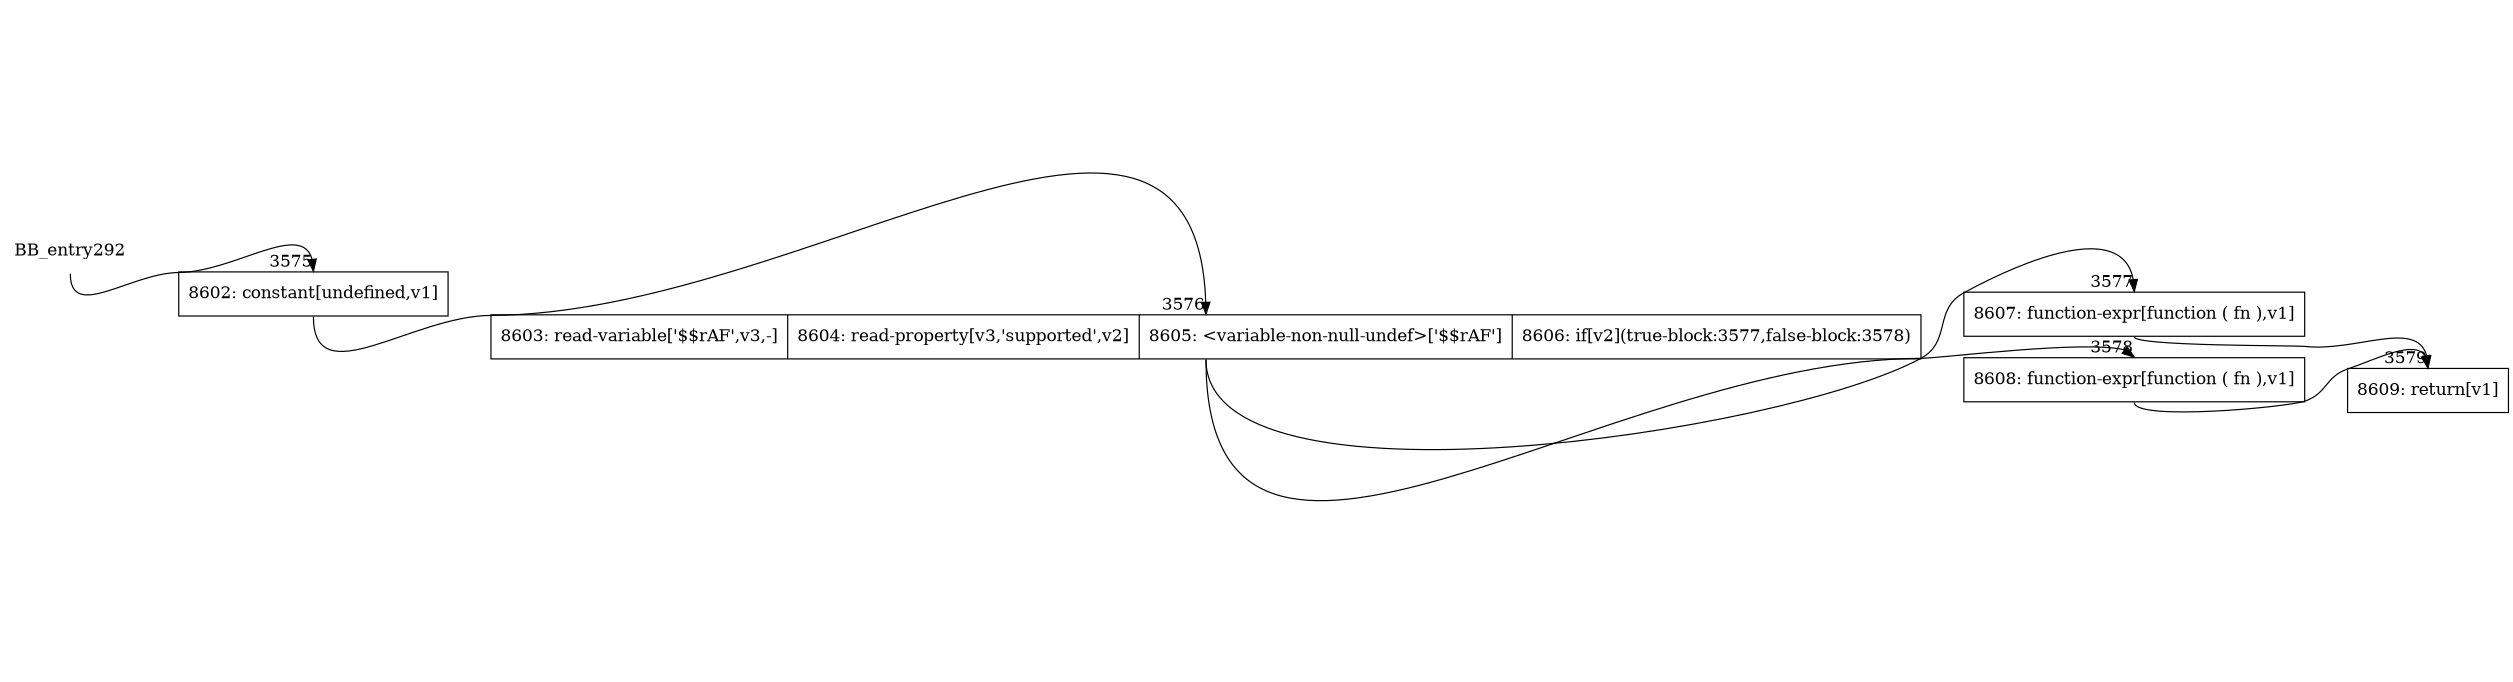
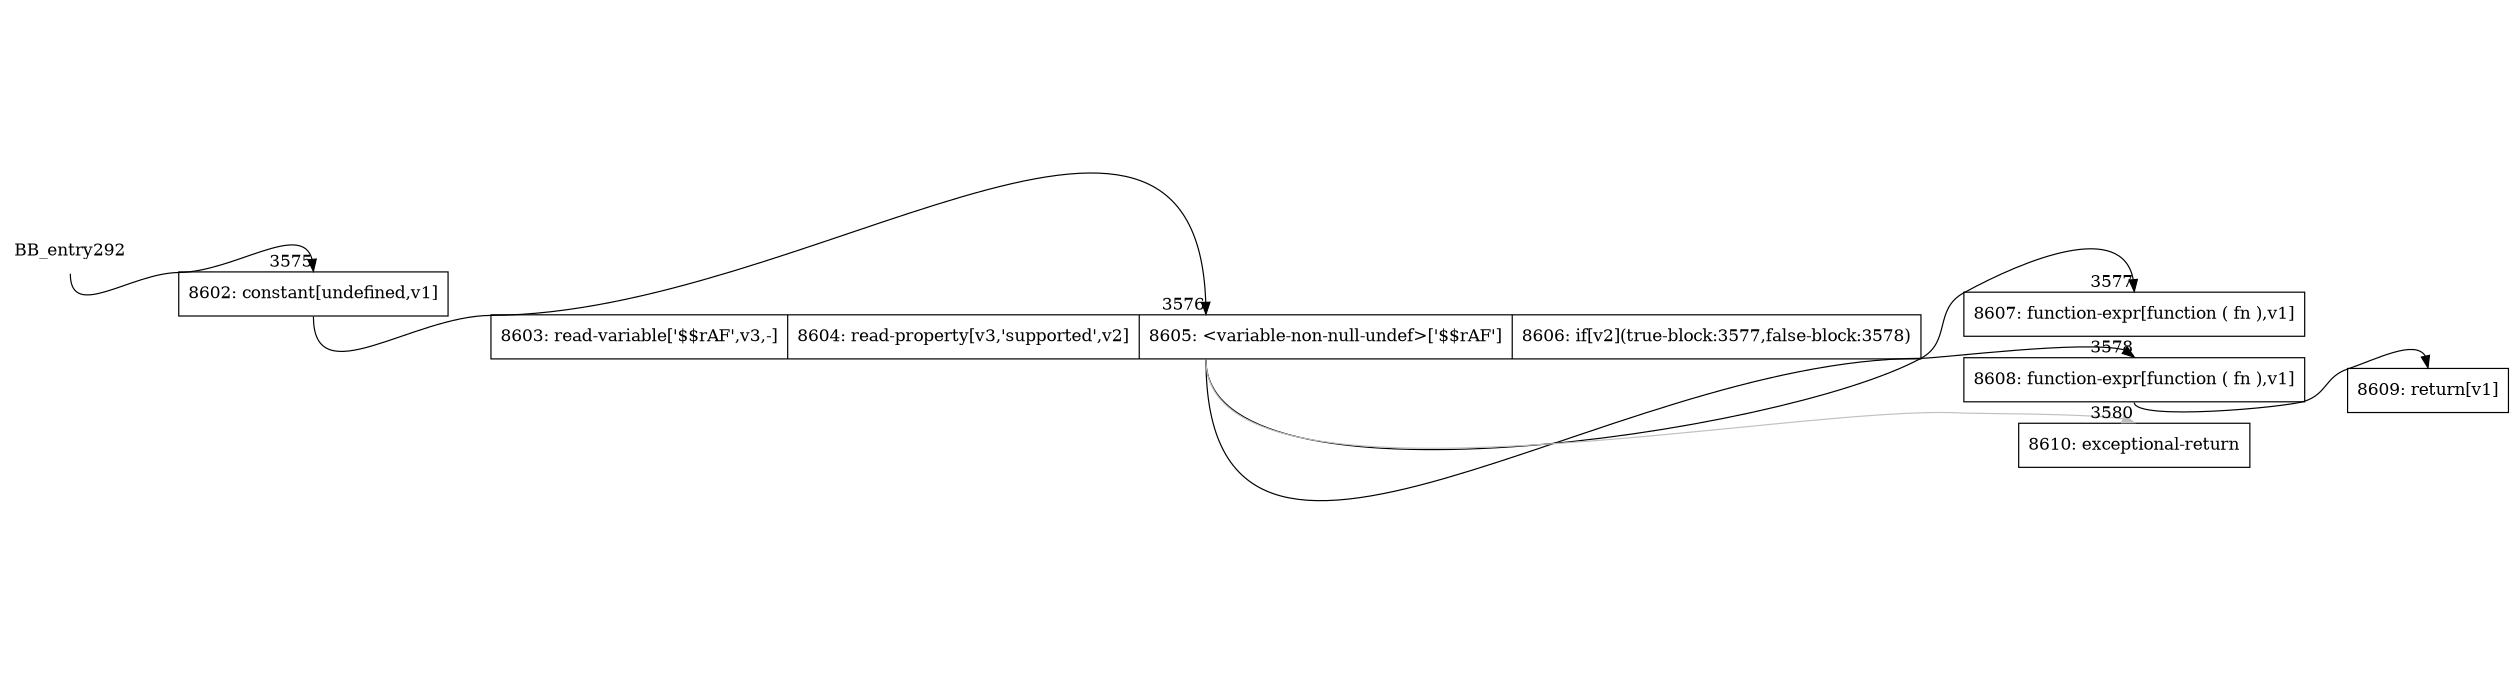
(2284, 346) -> none
none -> (2134, 445)
